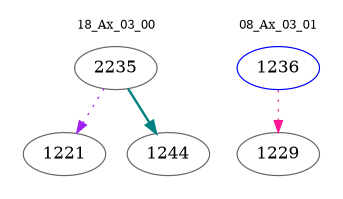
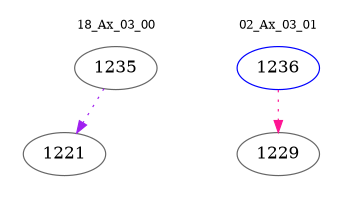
(278, 26) -> (278, 26)
(116, 68) -> (116, 68)
(168, 154) -> none
